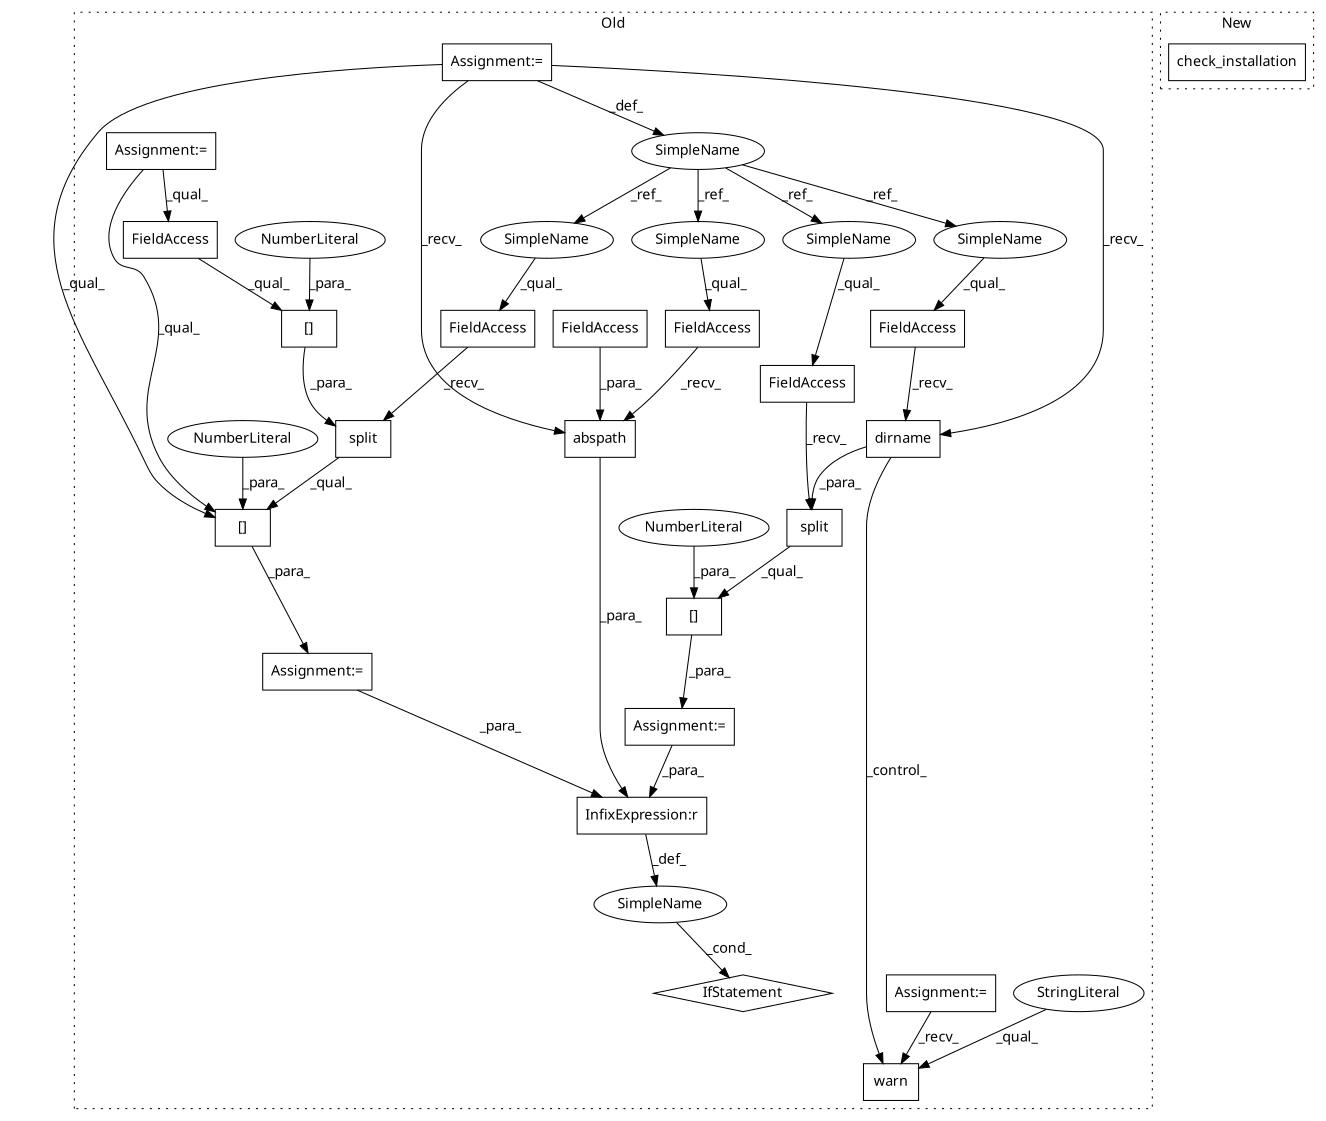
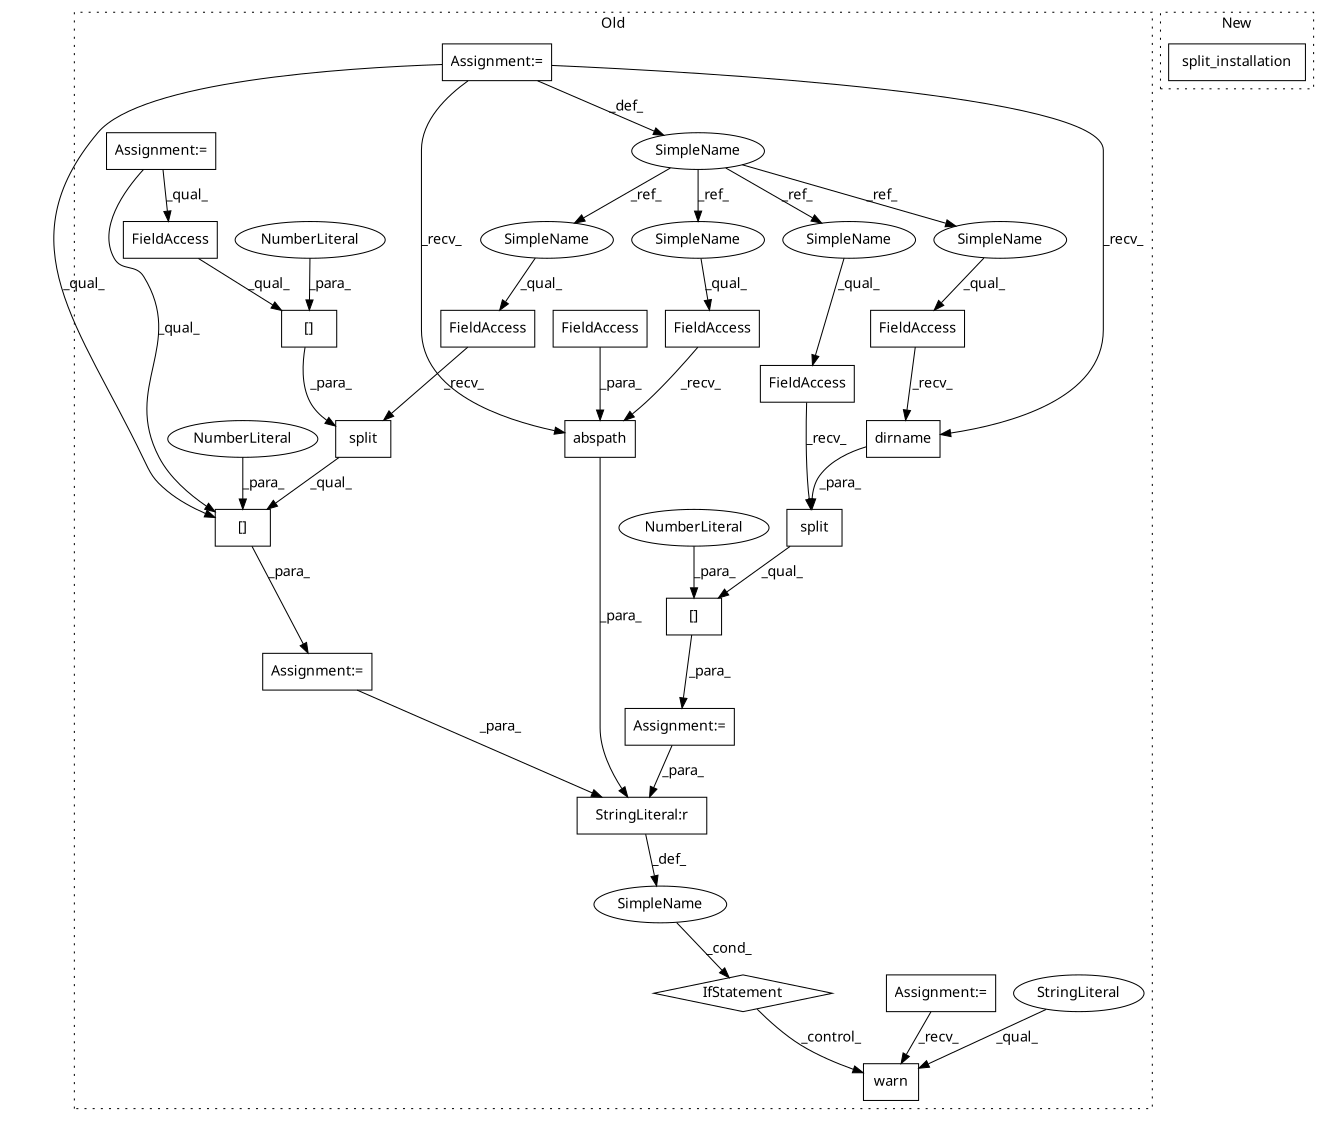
(1237, 62) -> (1237, 62)
(867, 754) -> (801, 1045)
(642, 816) -> (642, 816)
